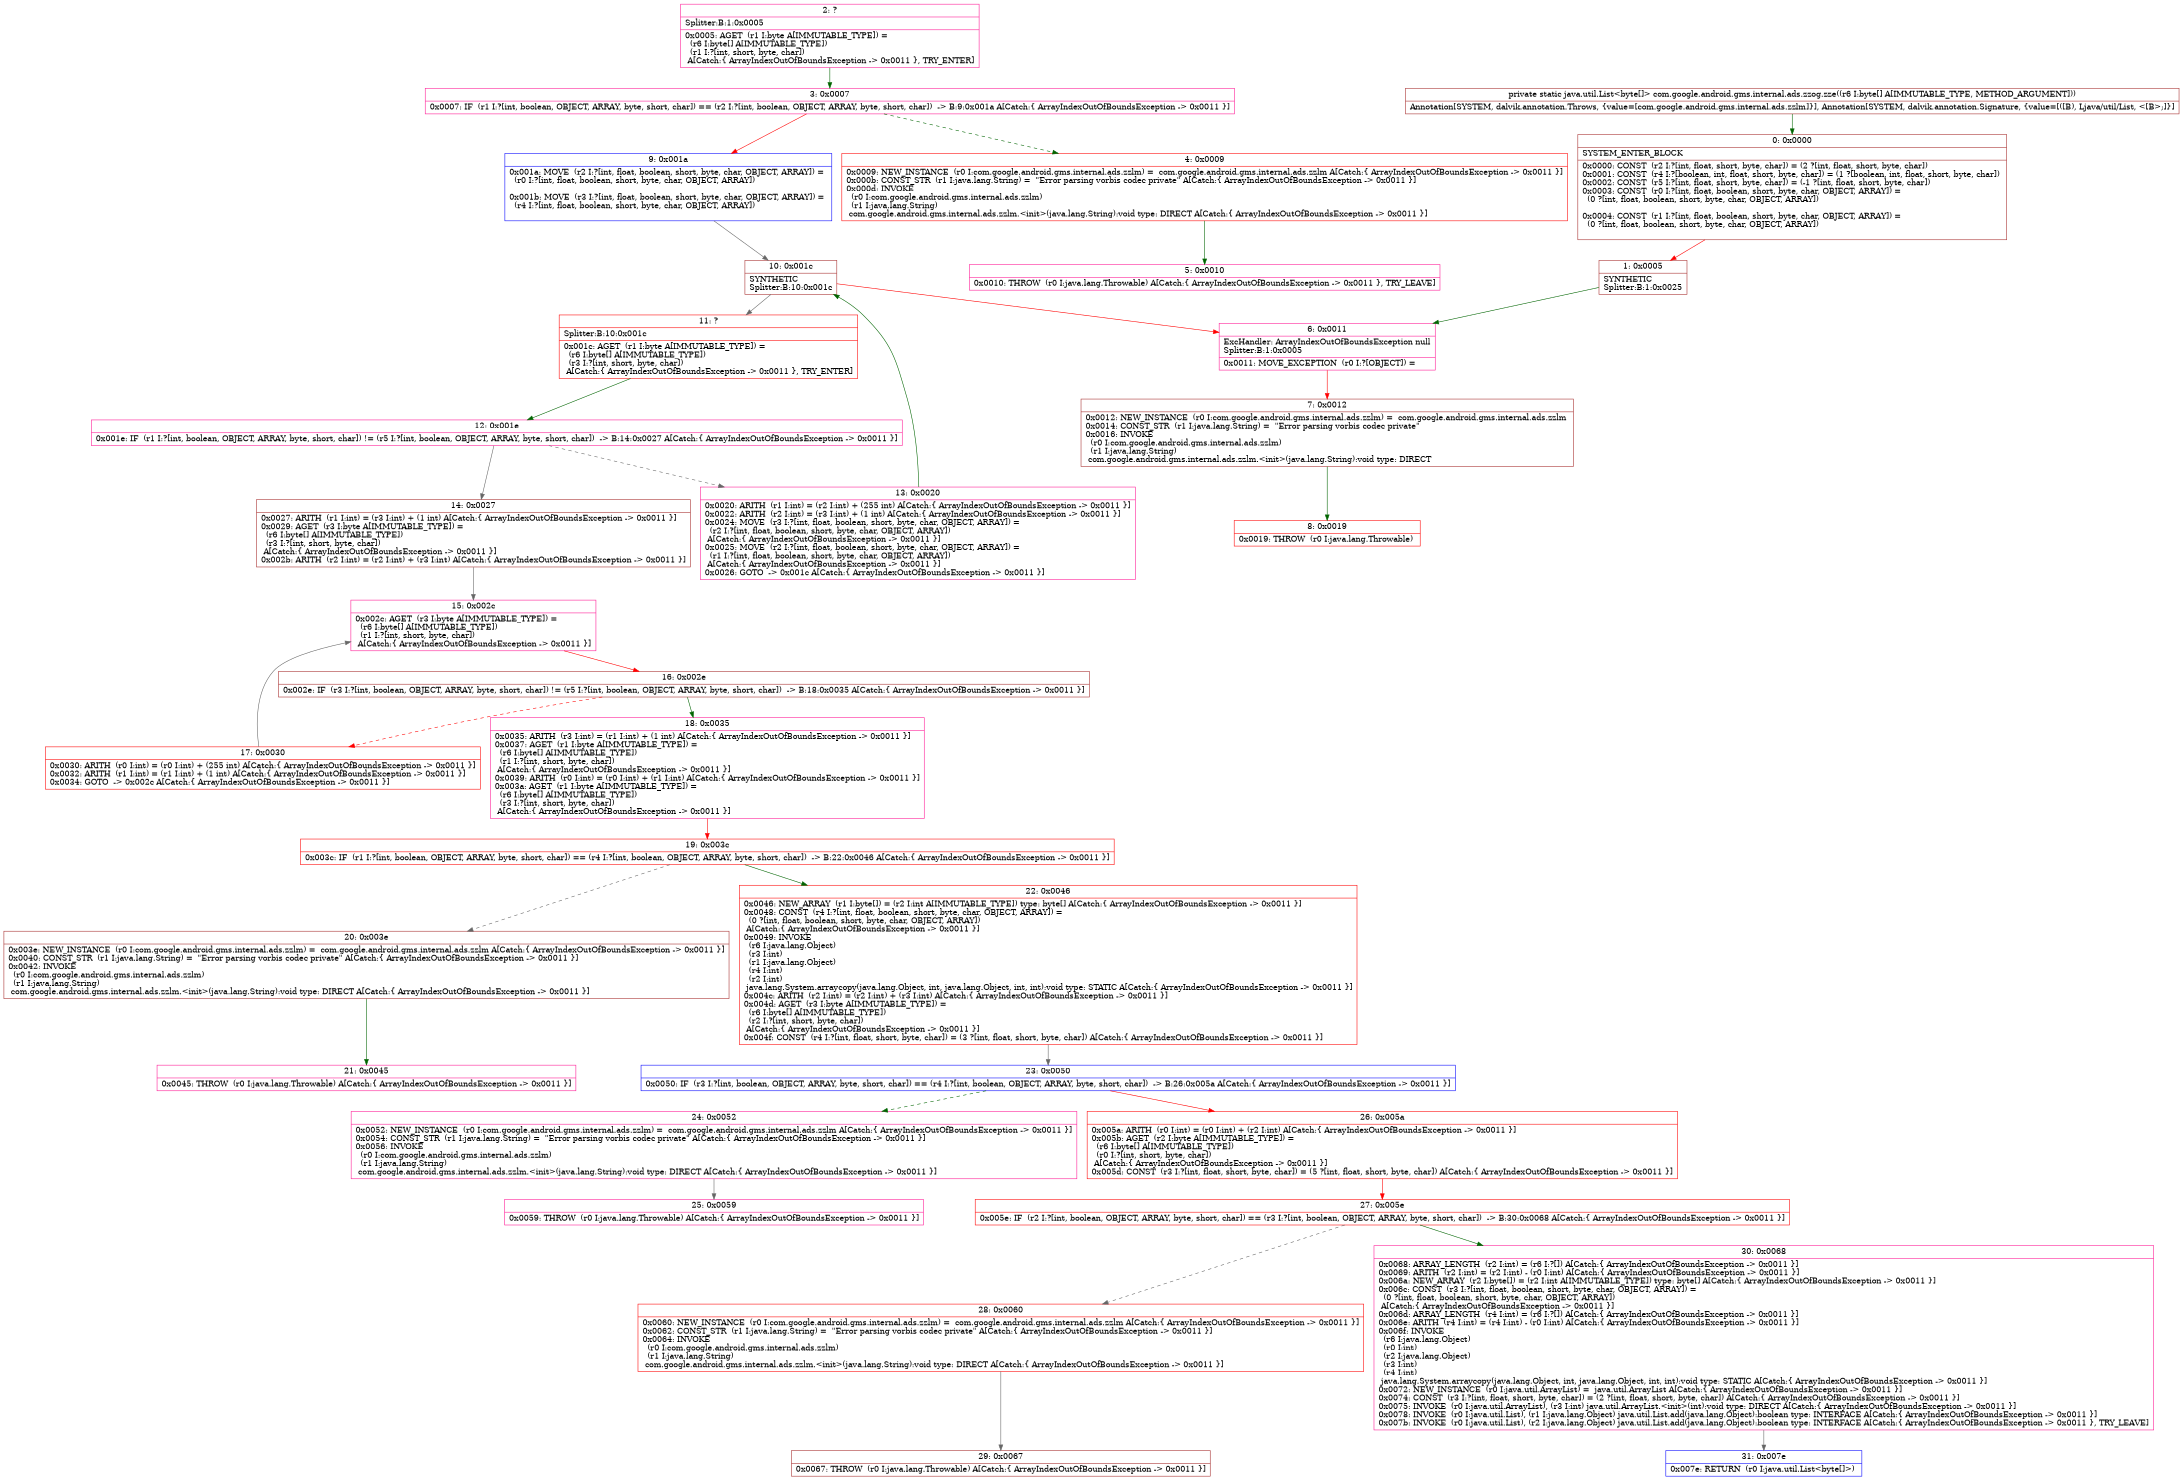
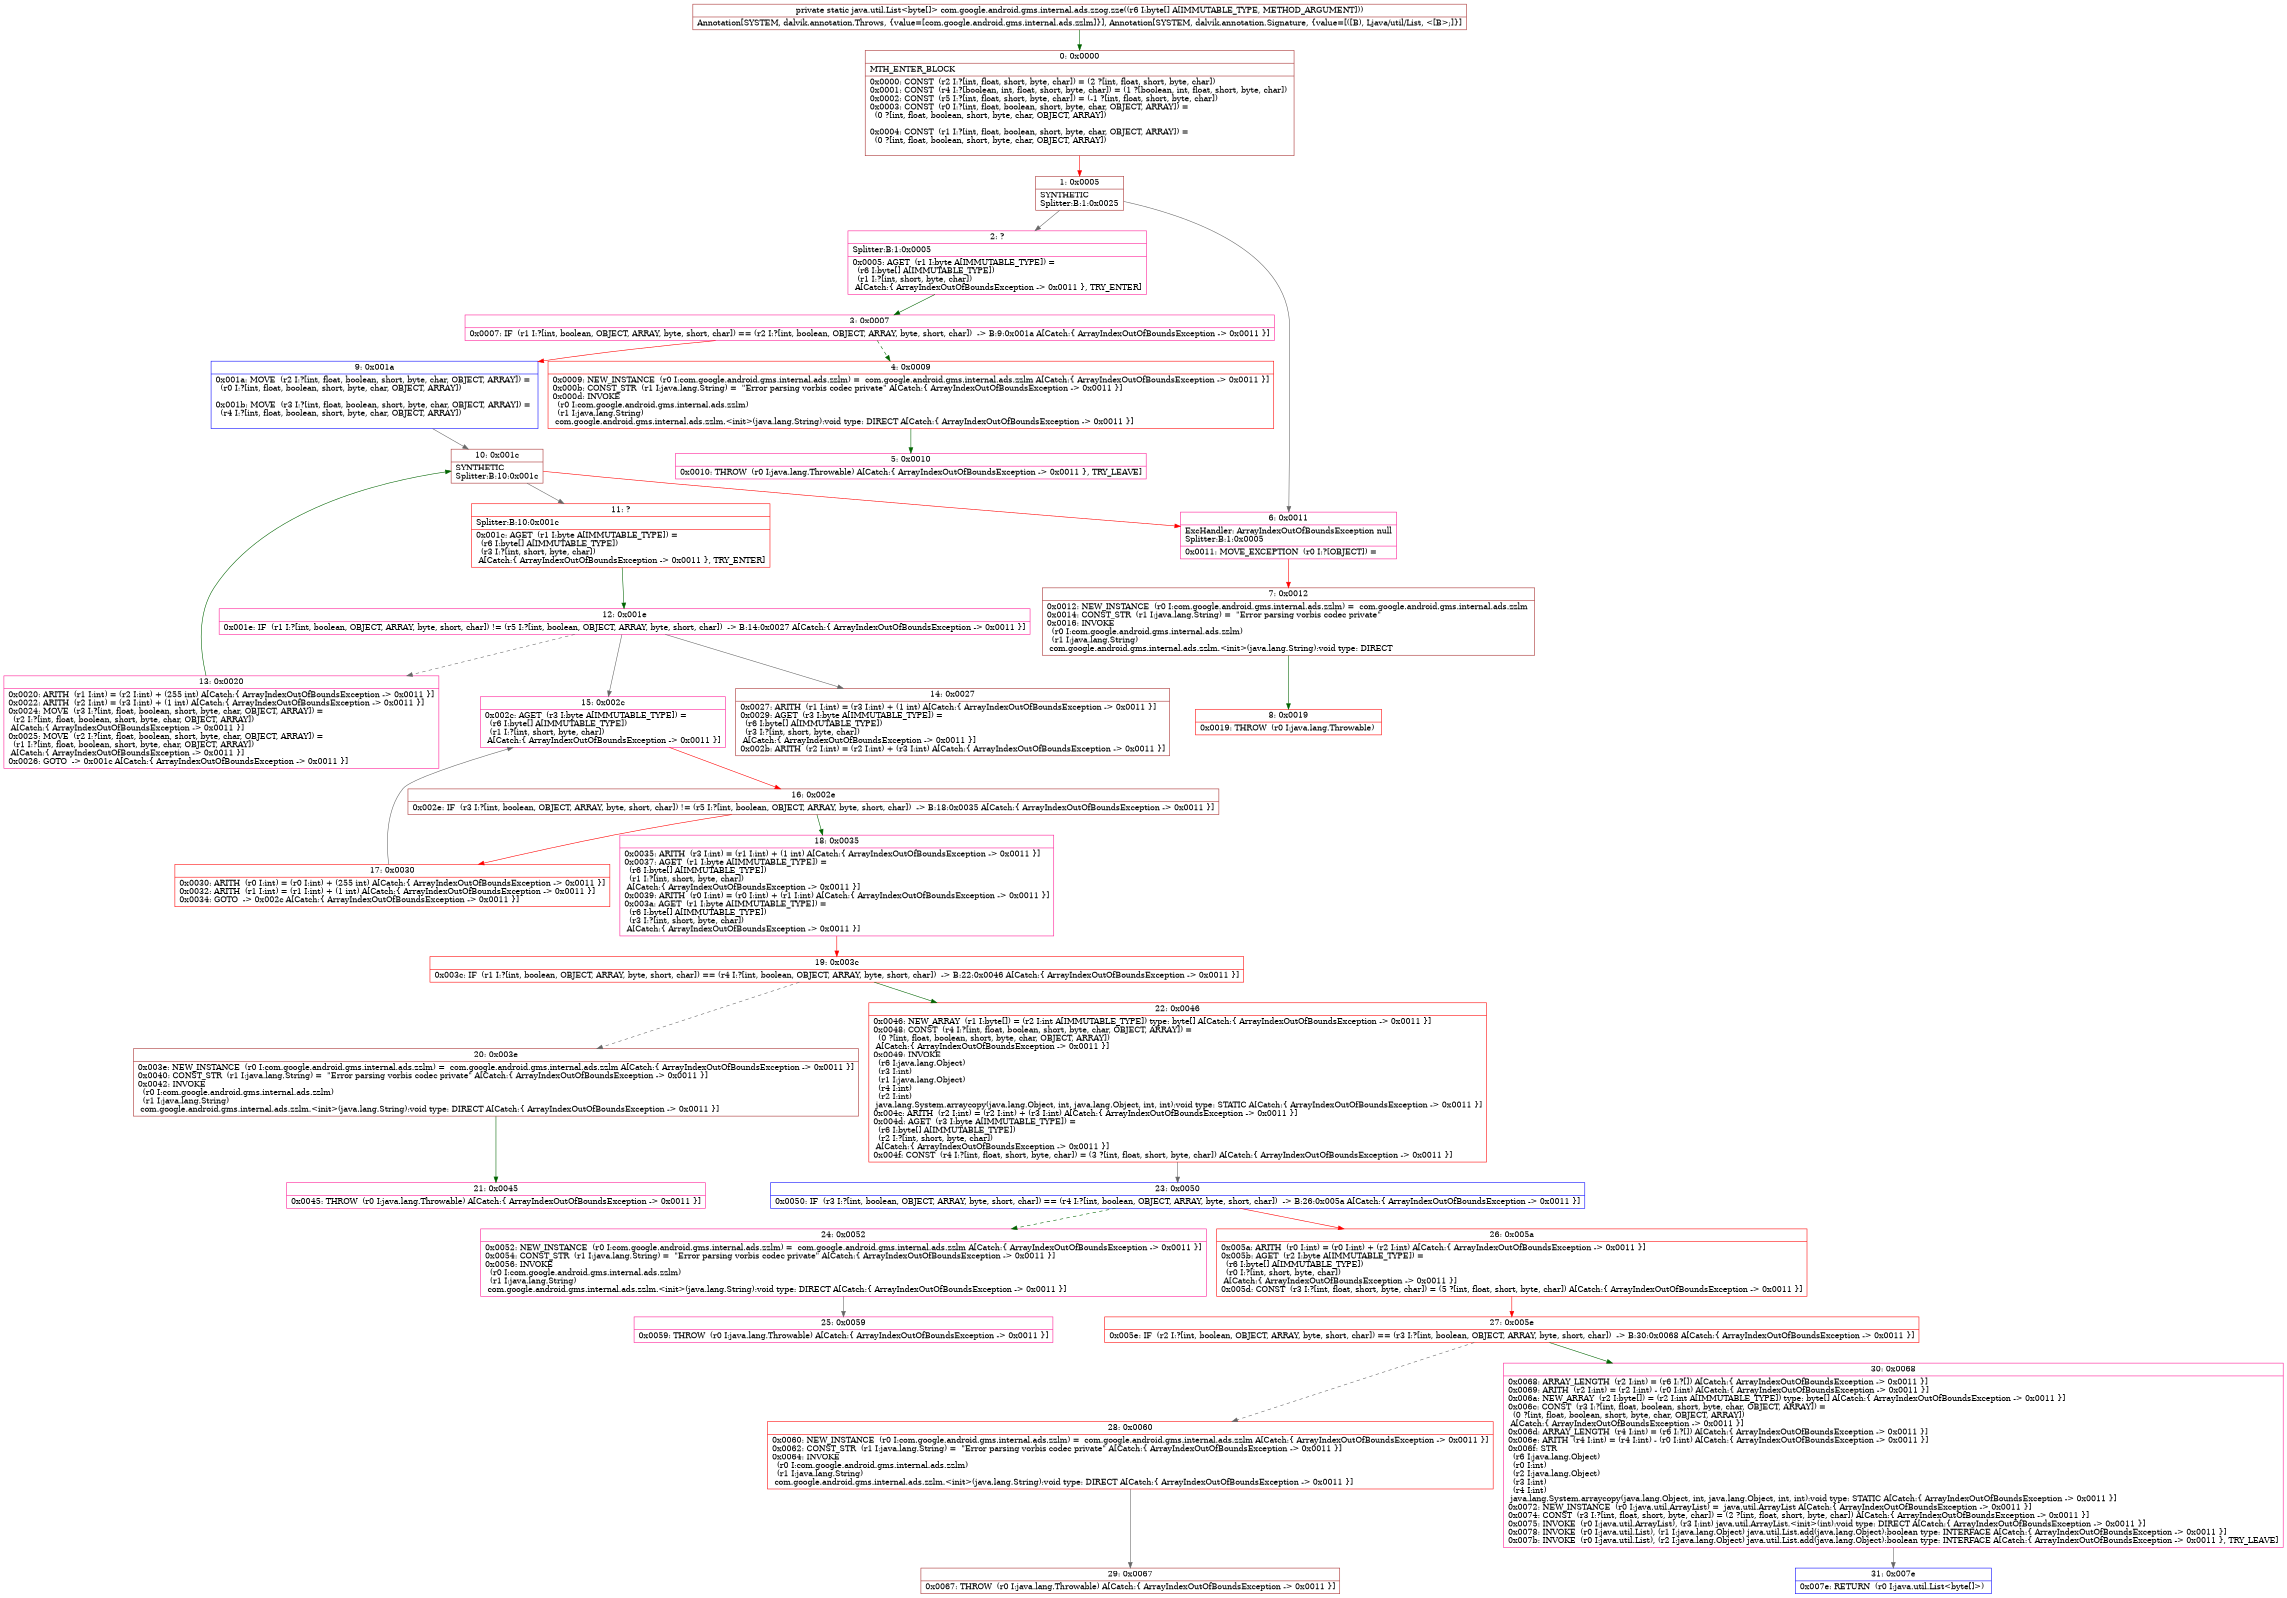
(1633, 153) -> (913, 69)
none -> (1050, 219)
(1519, 305) -> (1286, 305)
(473, 581) -> (616, 663)
(478, 719) -> (607, 836)
(1414, 1331) -> (1535, 1449)
